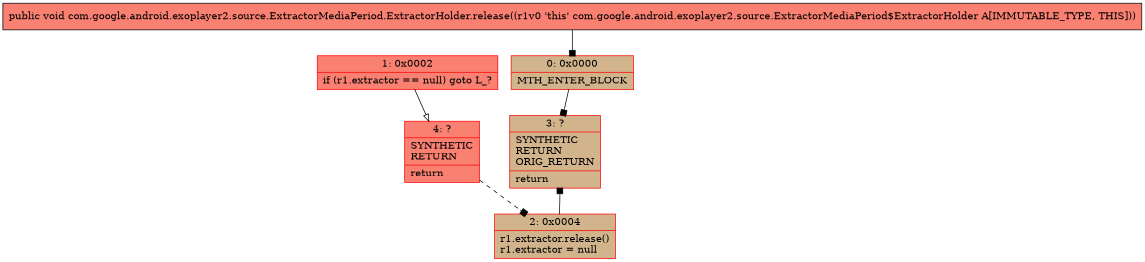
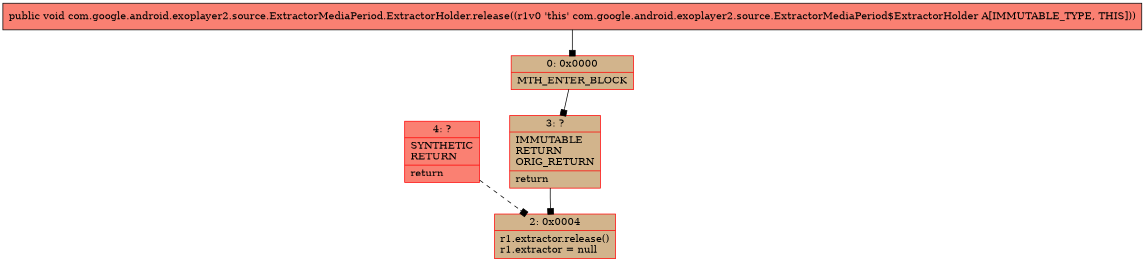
(408, 73) -> none
(547, 140) -> (549, 140)
(560, 205) -> (550, 197)
